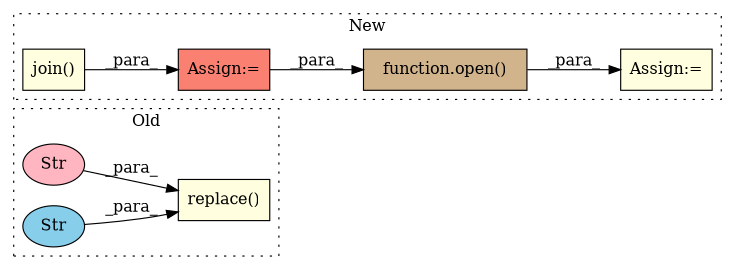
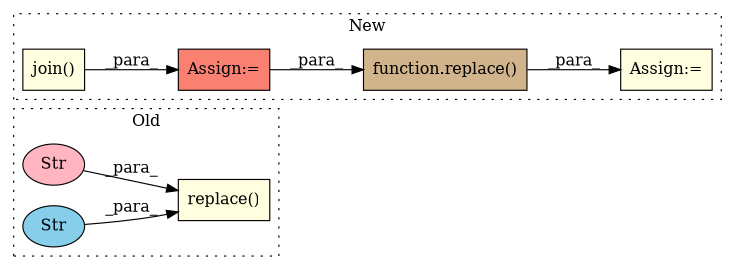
(445, 70) -> (445, 70)
